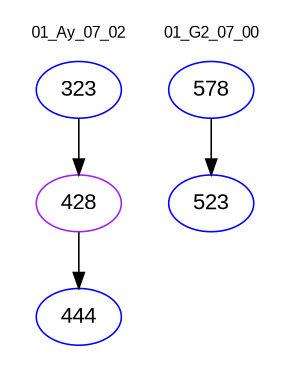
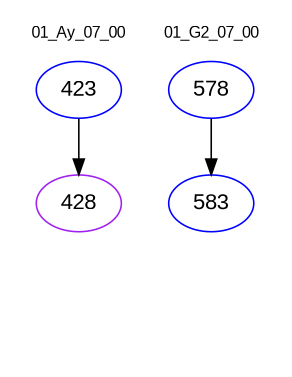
(79, 34) -> (79, 34)
(79, 90) -> (79, 90)
(211, 203) -> (211, 203)
(79, 317) -> none
